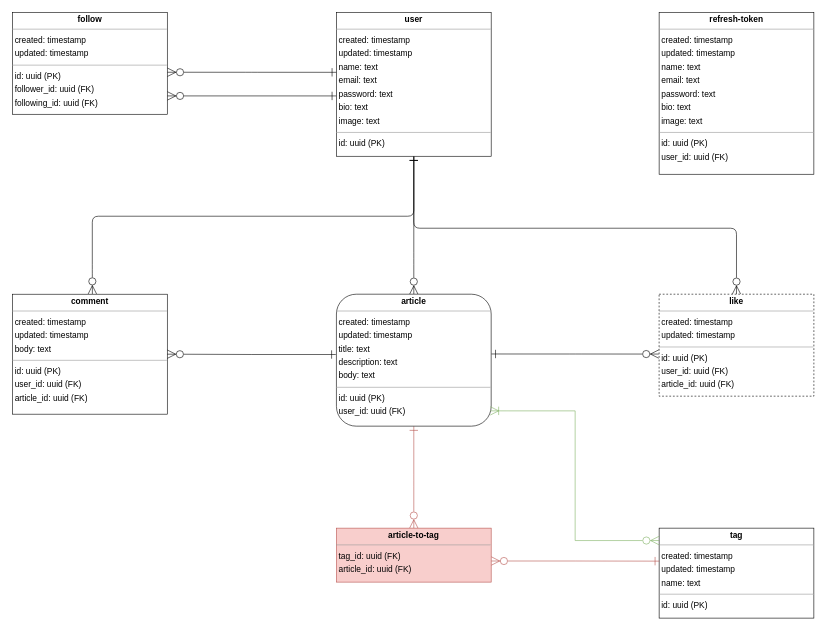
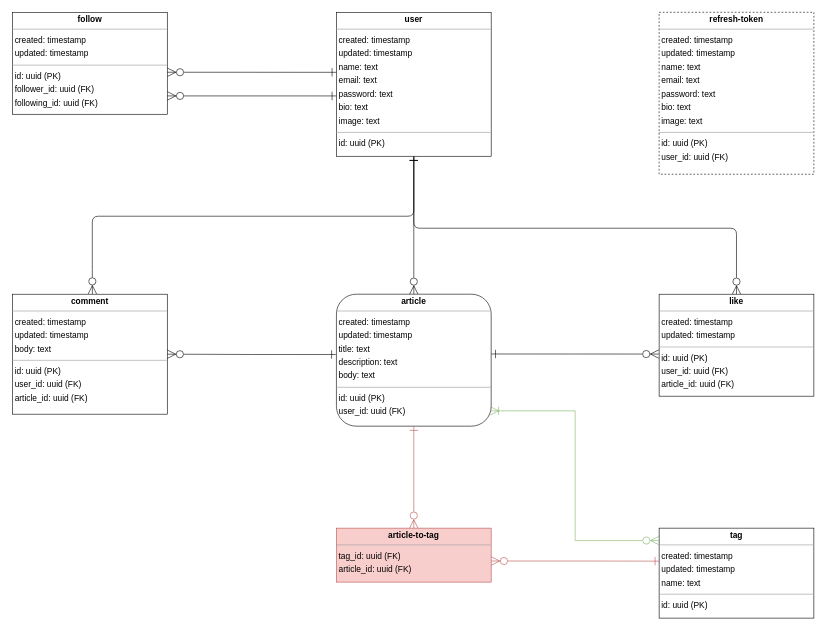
(737, 93) -> (737, 93)
(737, 345) -> (737, 345)
